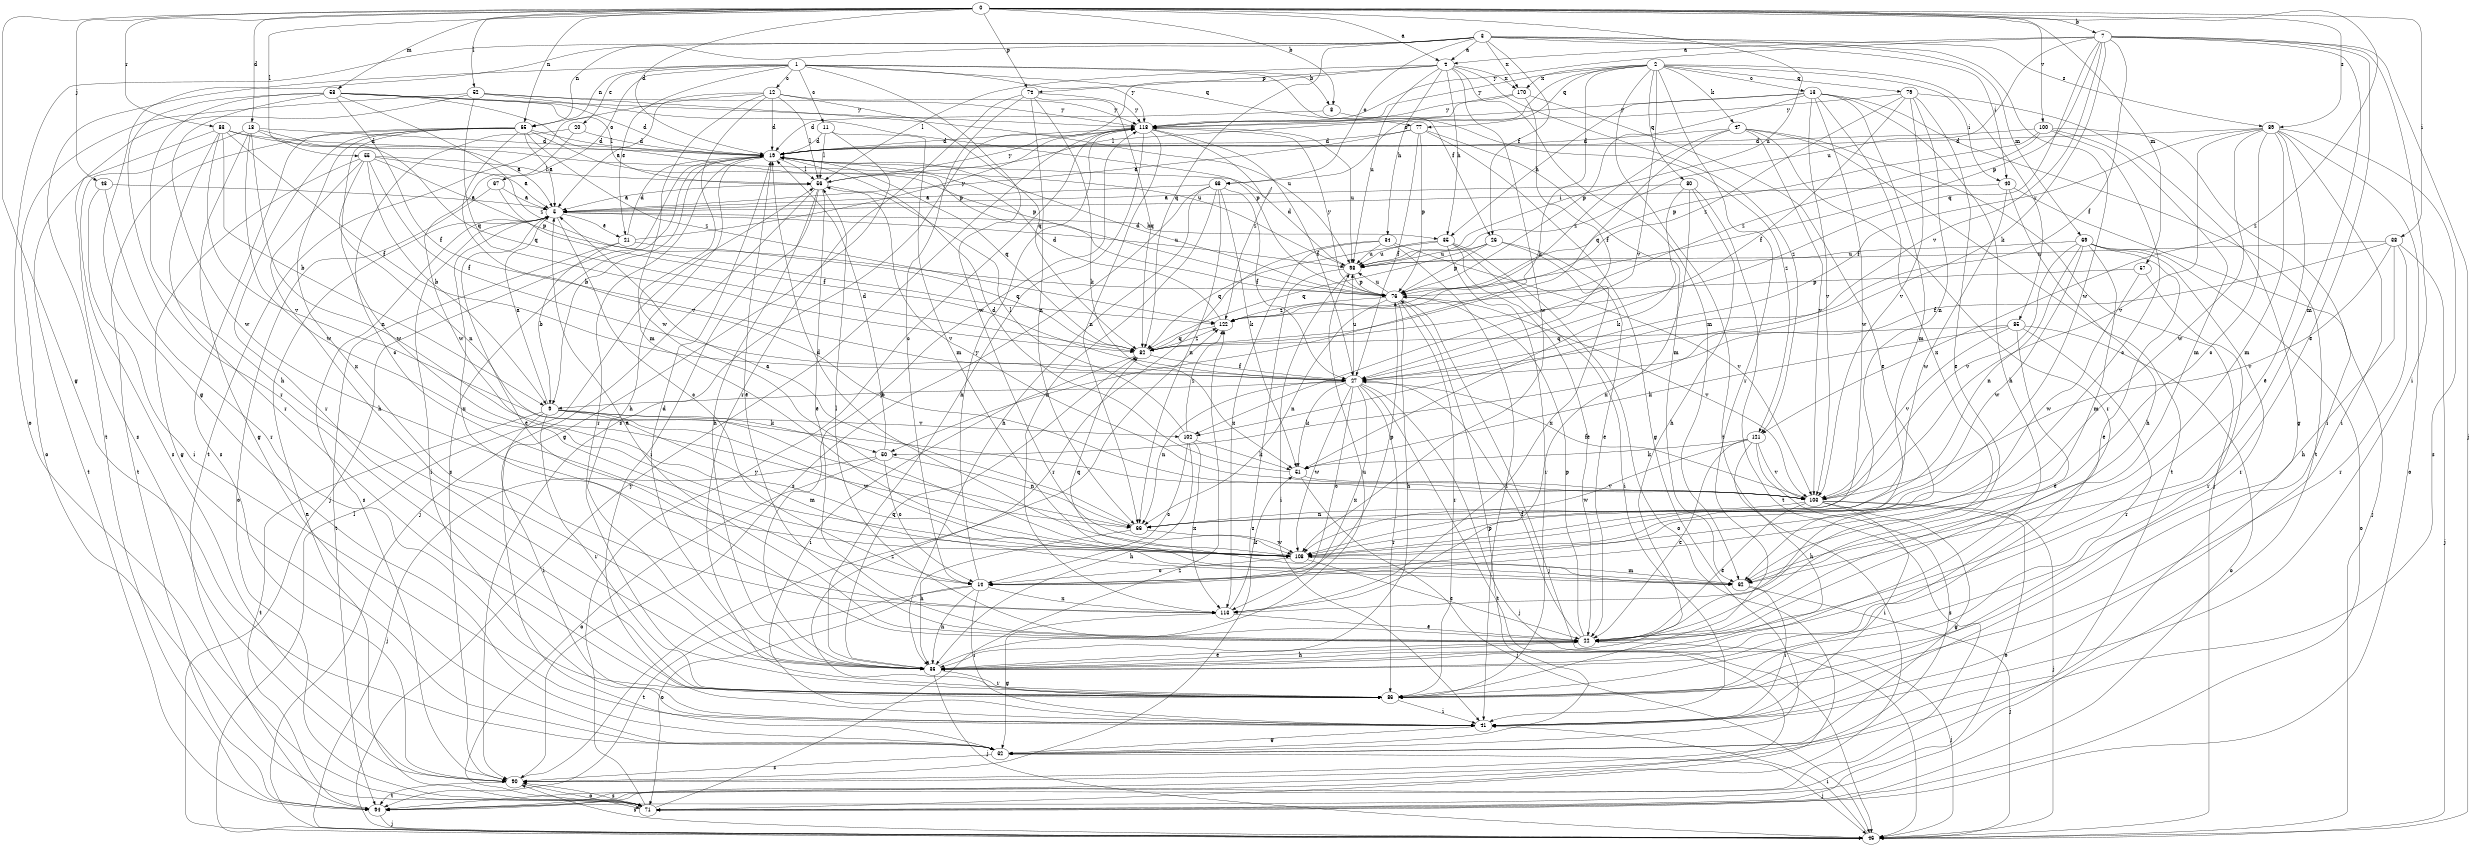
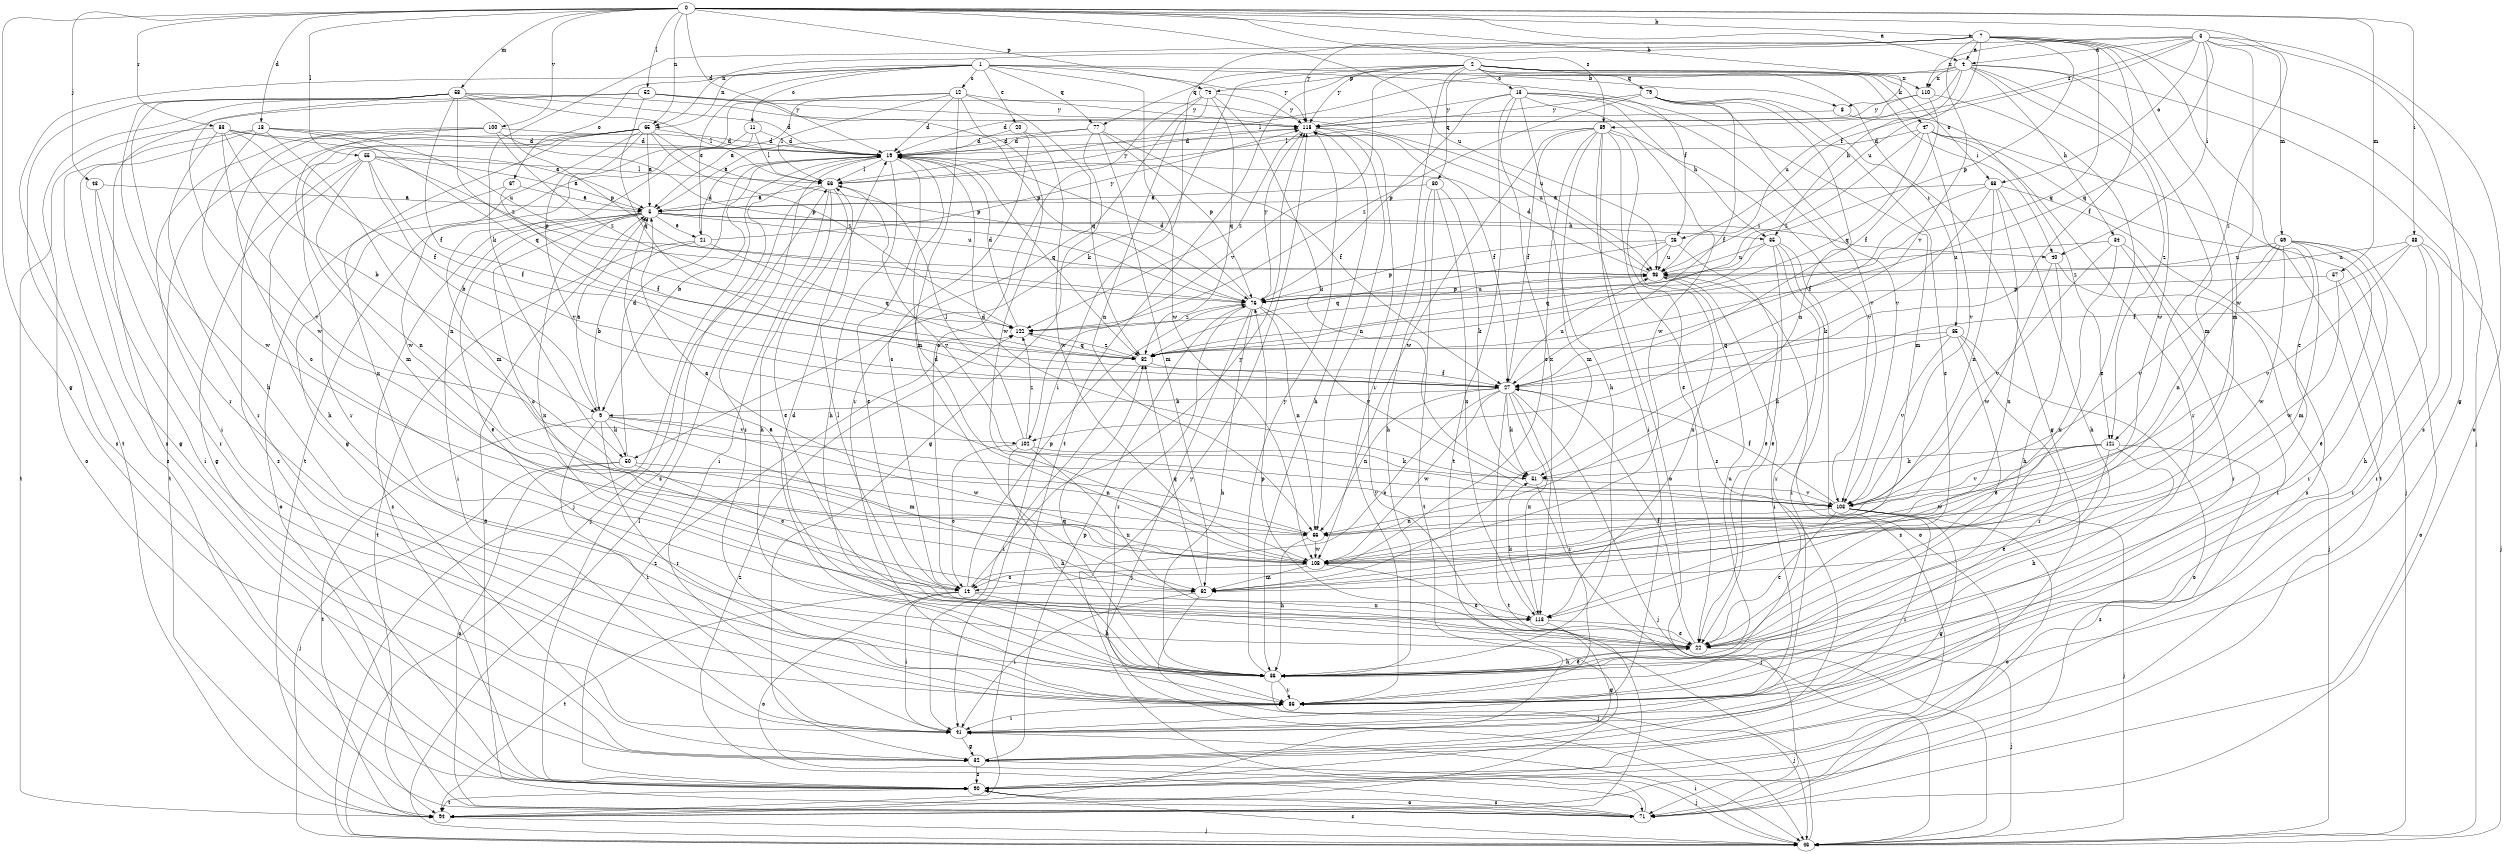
(1522, 93) -> (1926, 93)
(1283, 202) -> (1351, 221)
none -> (198, 532)
